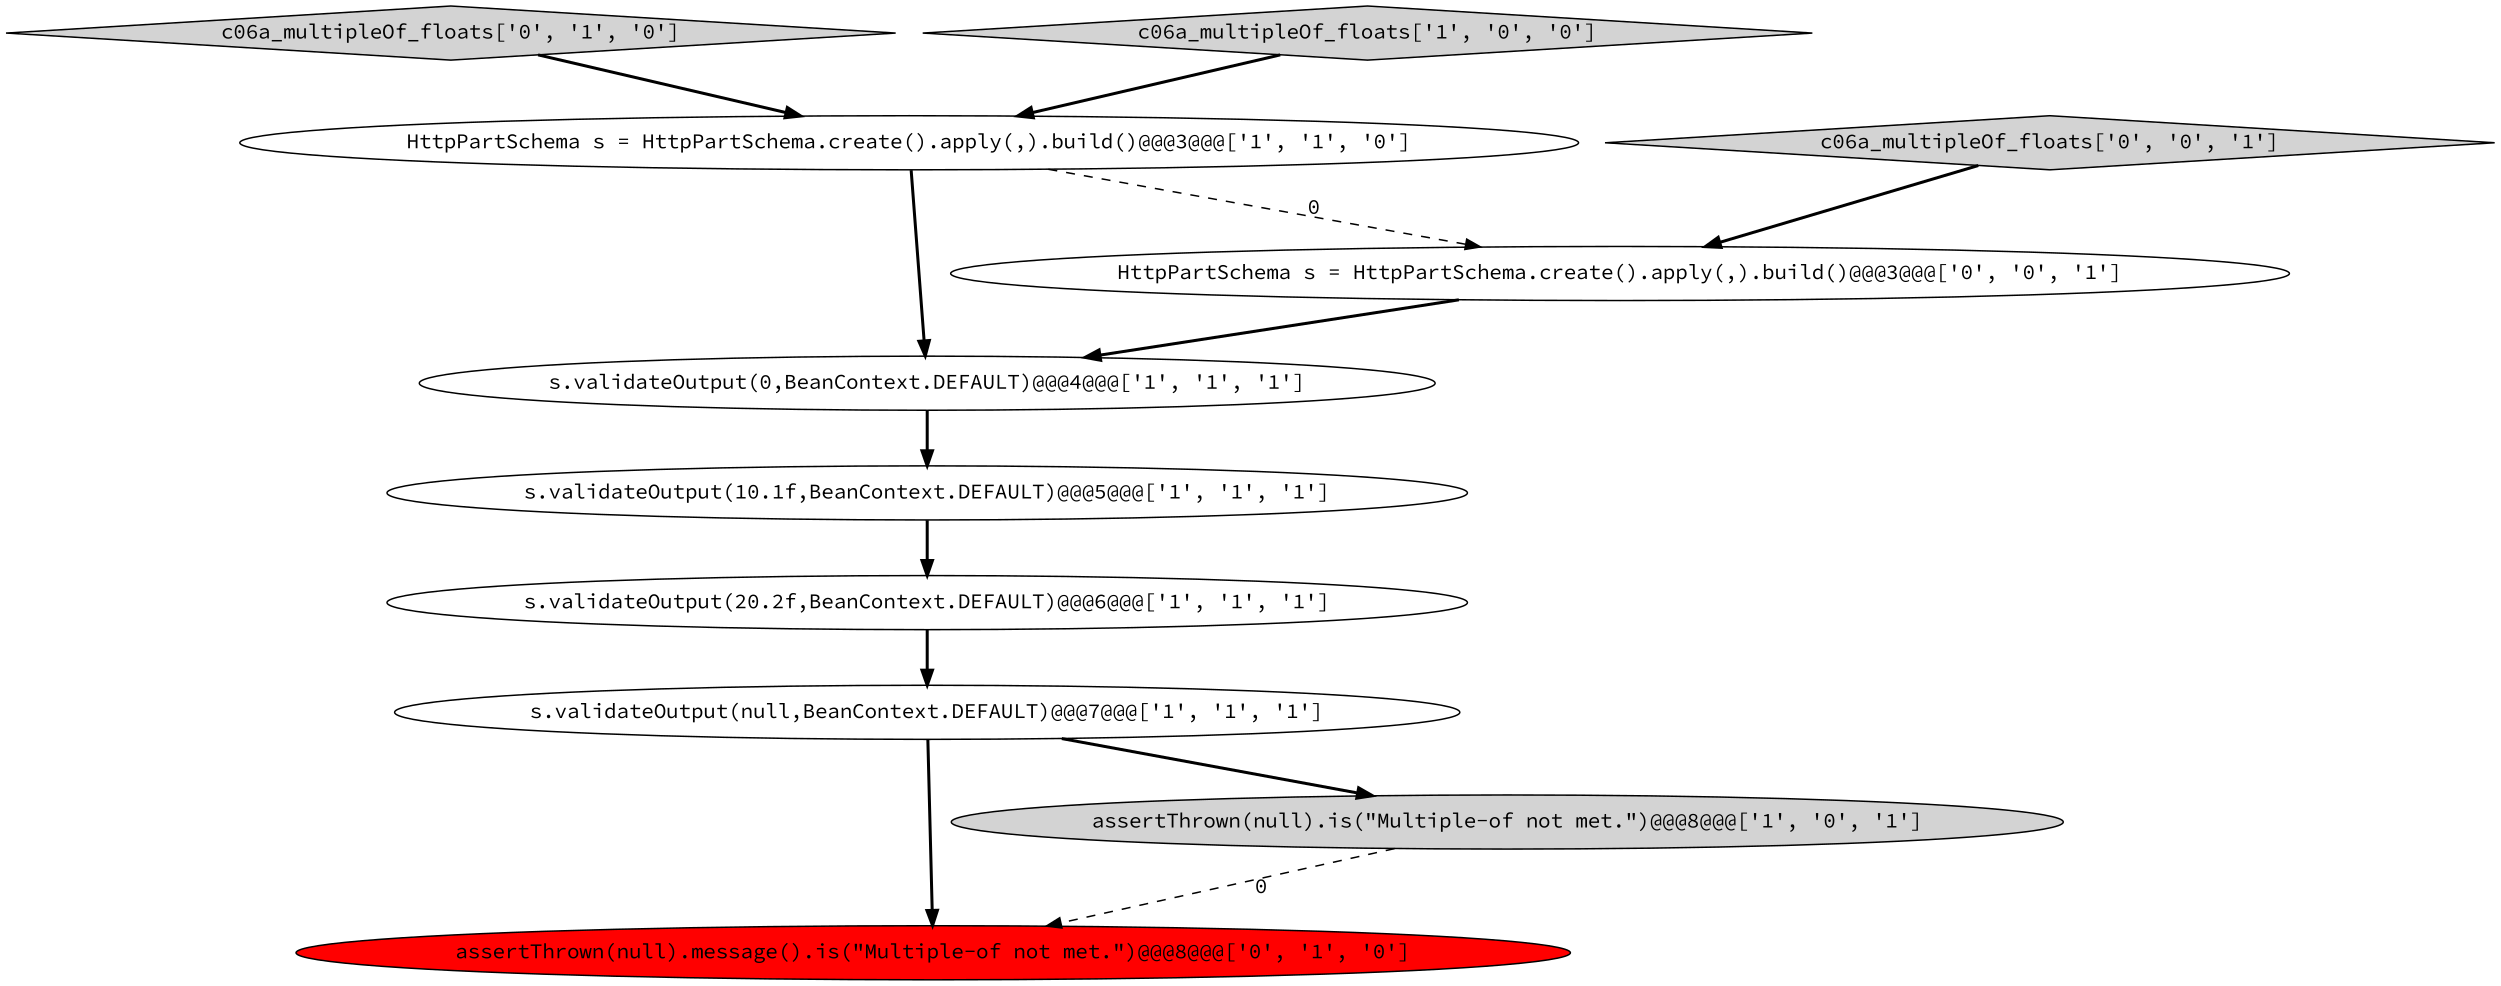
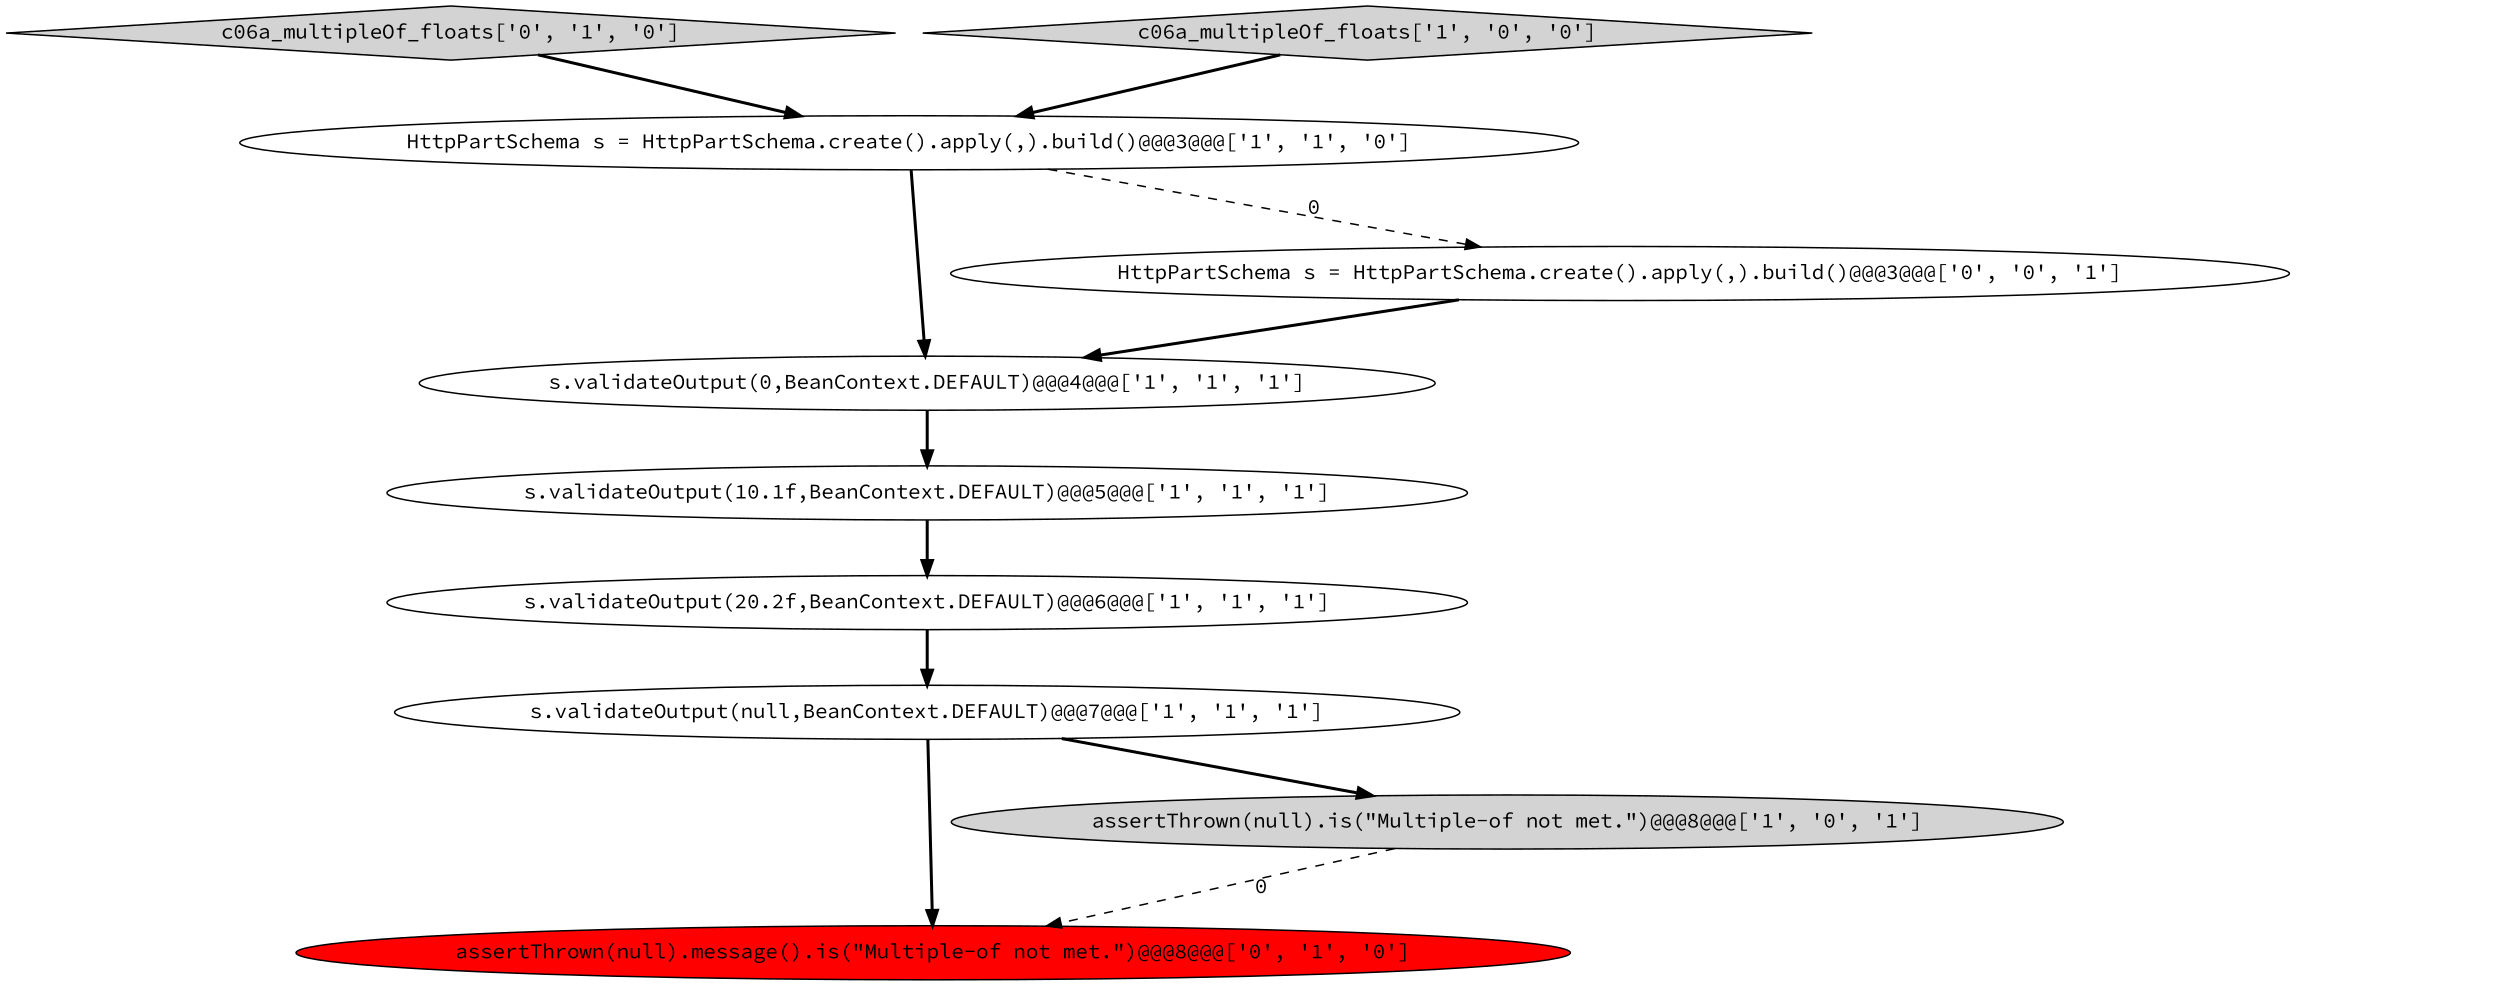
(2050, 143) -> none
